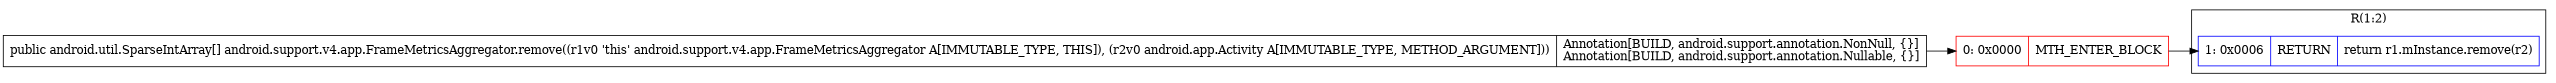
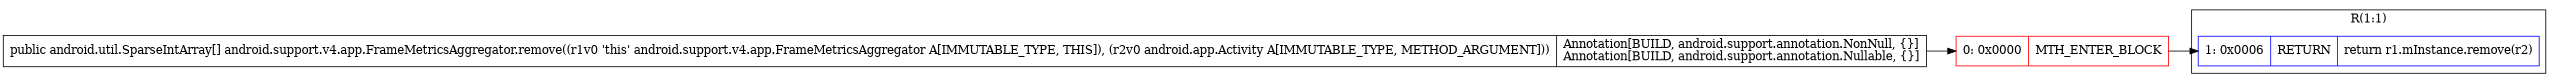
(2369, 19) -> (2369, 19)
